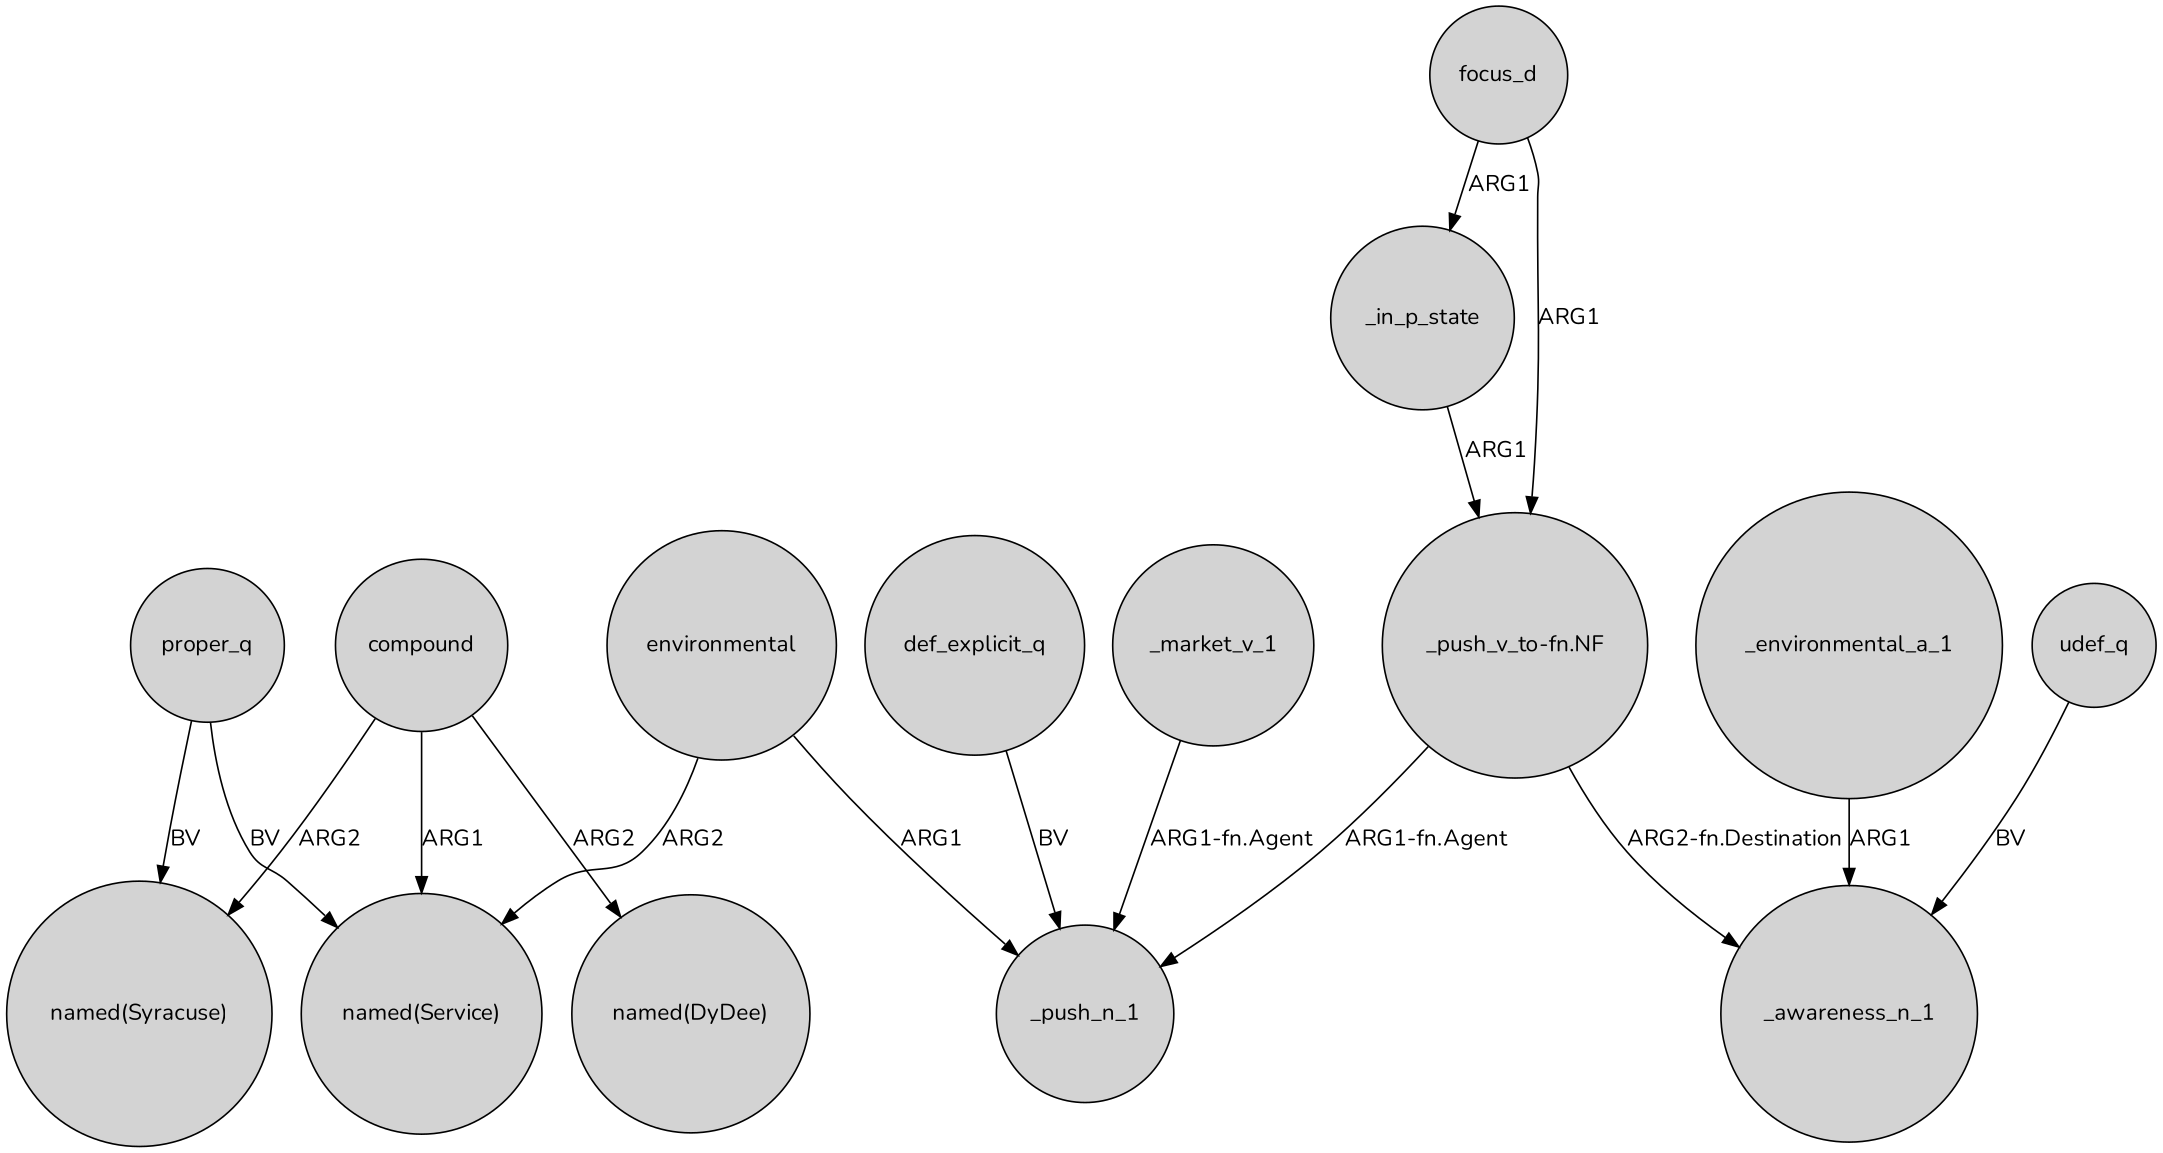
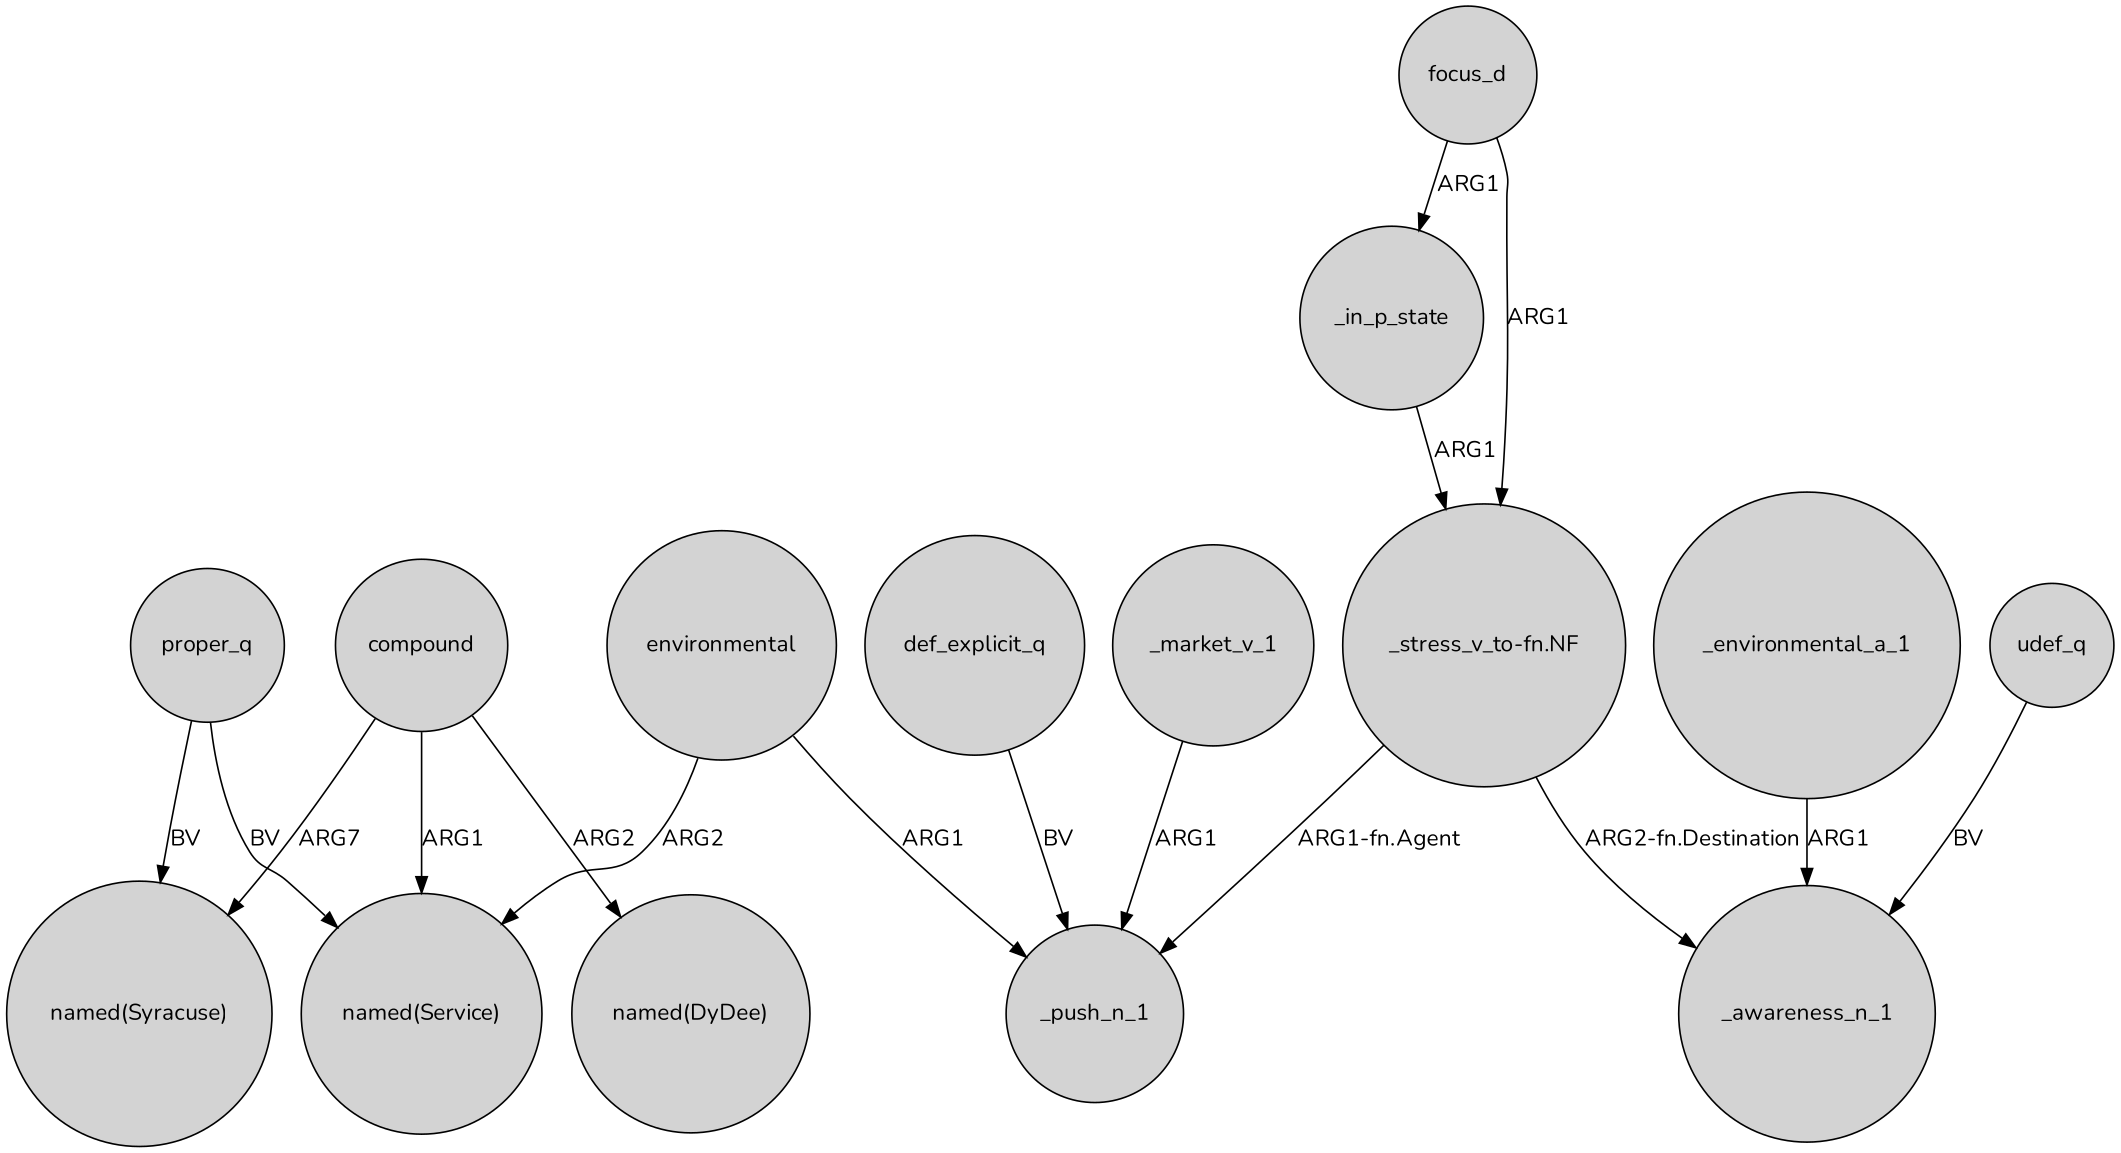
(1515, 645) -> (1484, 645)
(330, 840) -> (330, 840)
(1232, 840) -> (1186, 840)
